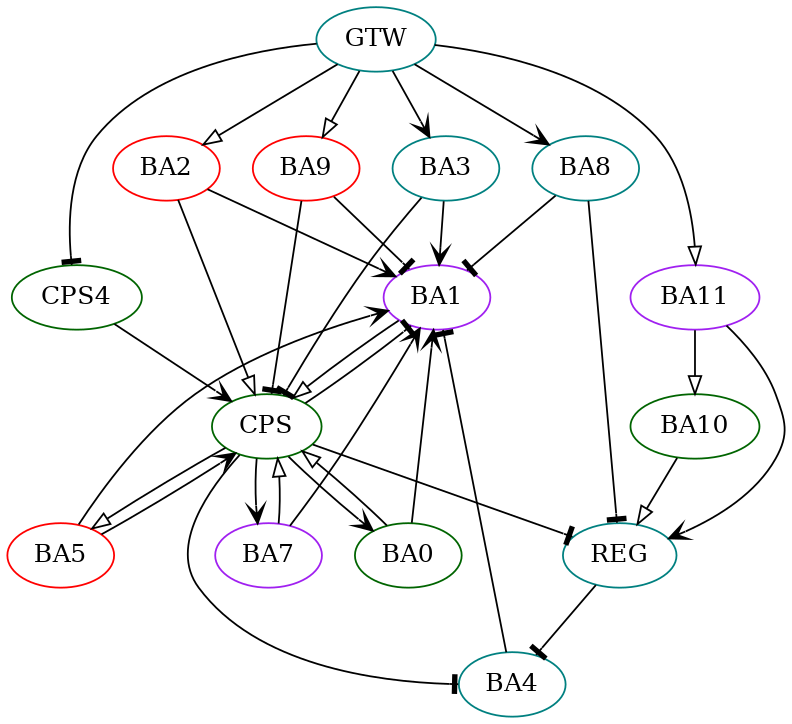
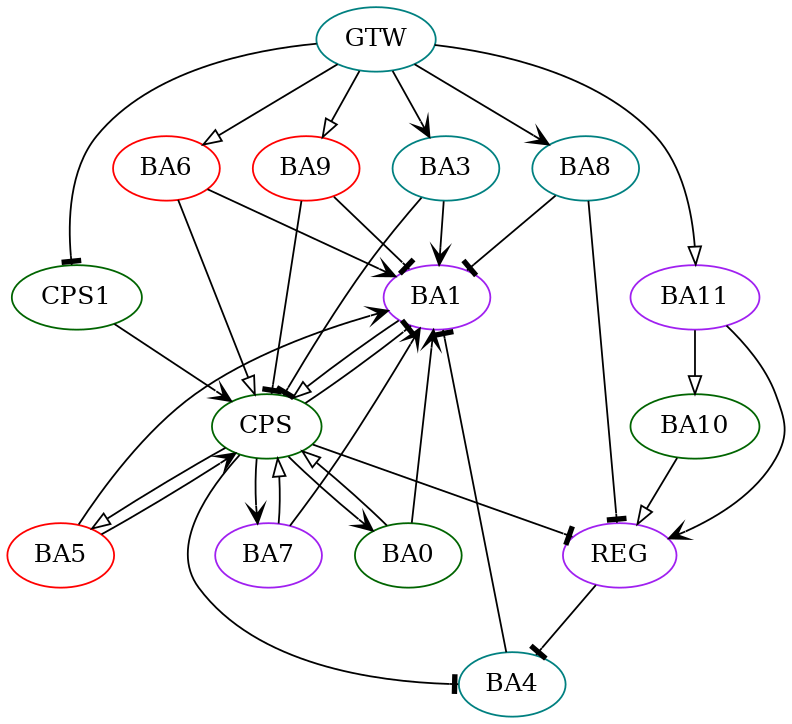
(166, 168) -> (166, 168)
(77, 297) -> (77, 297)
(620, 555) -> (620, 555)
